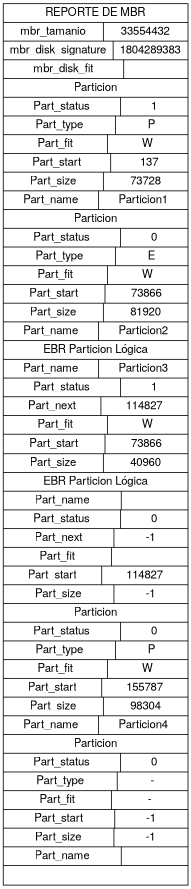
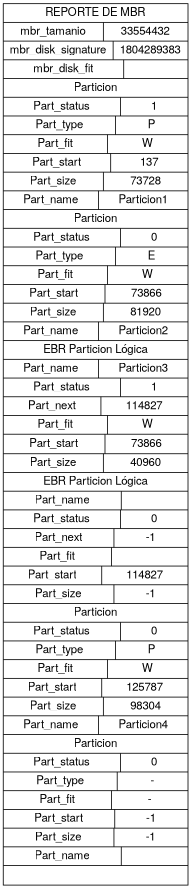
(145, 687) -> (145, 687)
